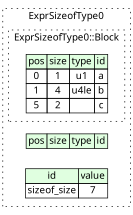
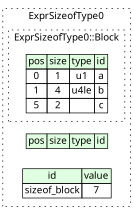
(52, 190) -> (52, 190)
